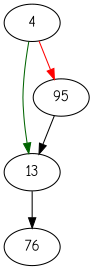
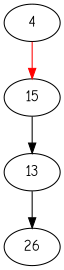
(23, 92) -> none
(61, 98) -> (32, 98)
(32, 247) -> (32, 247)
